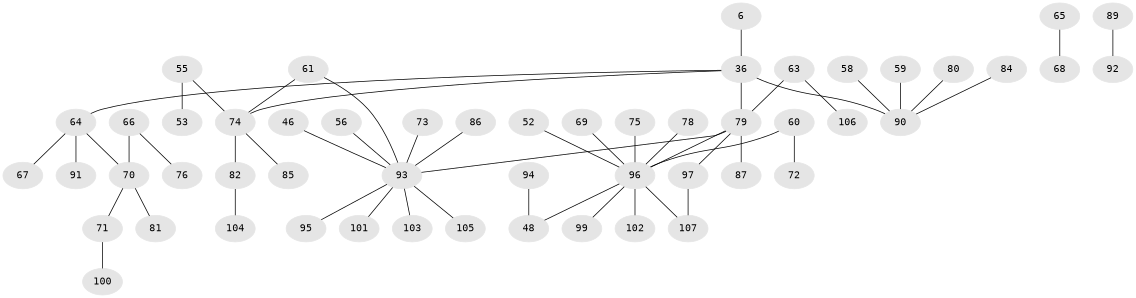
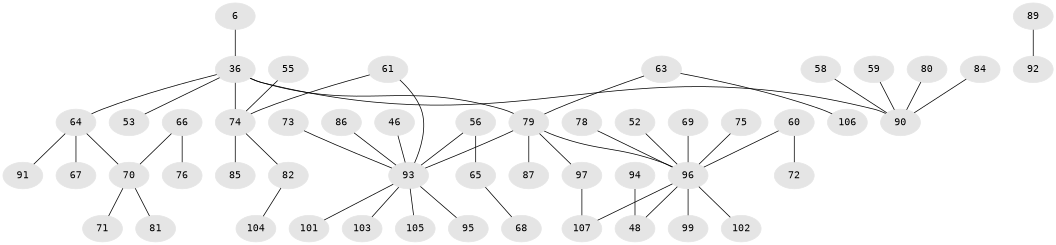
(182, 91) -> (182, 96)
none -> (476, 152)
(103, 282) -> none
